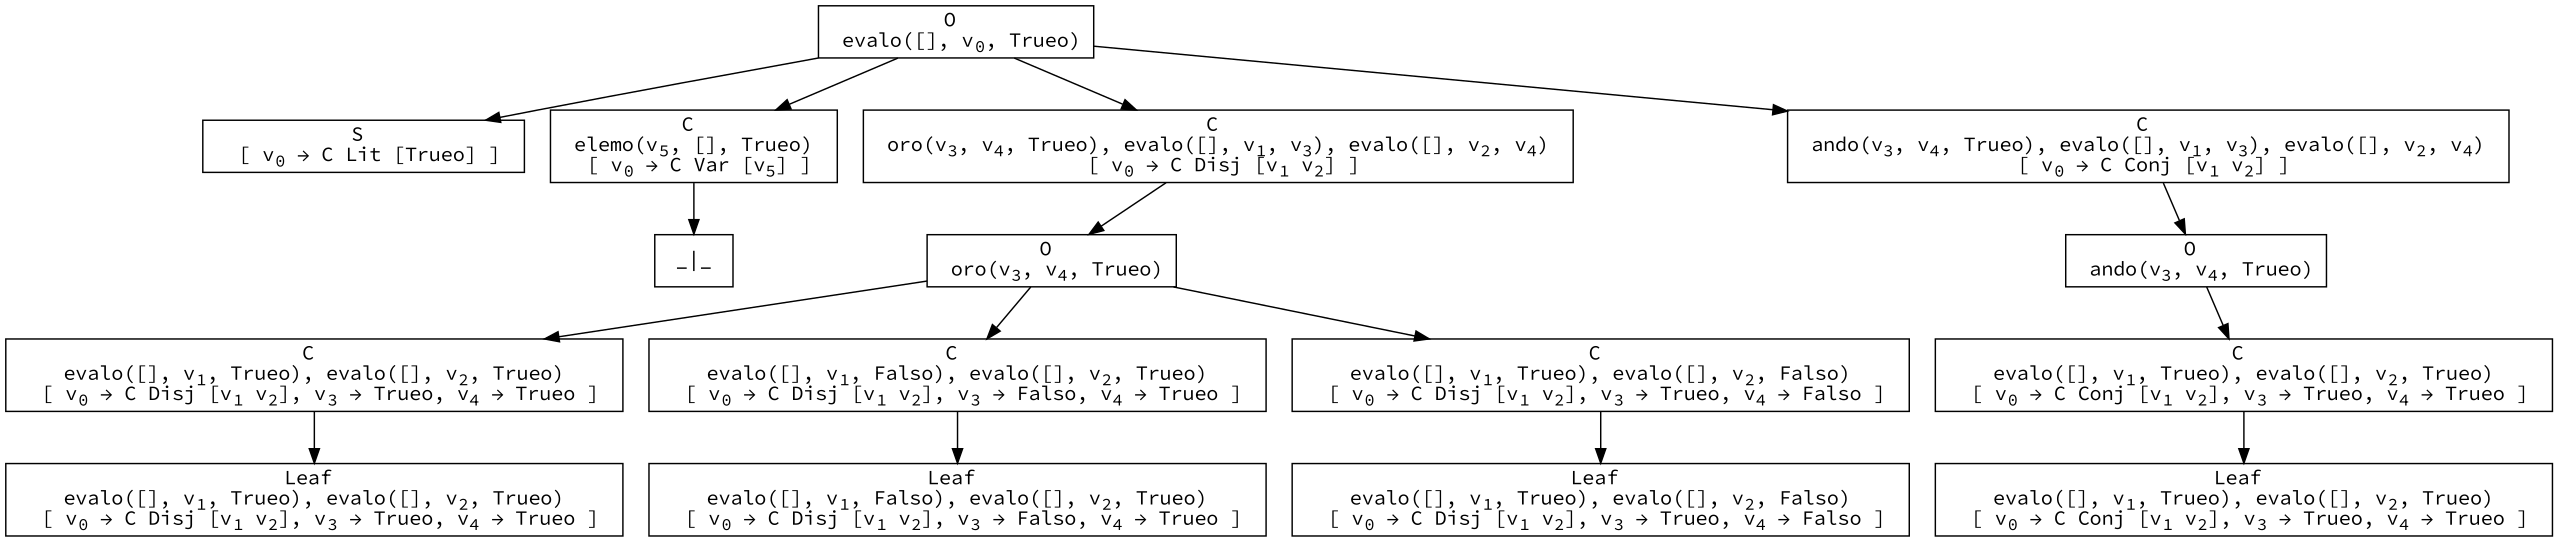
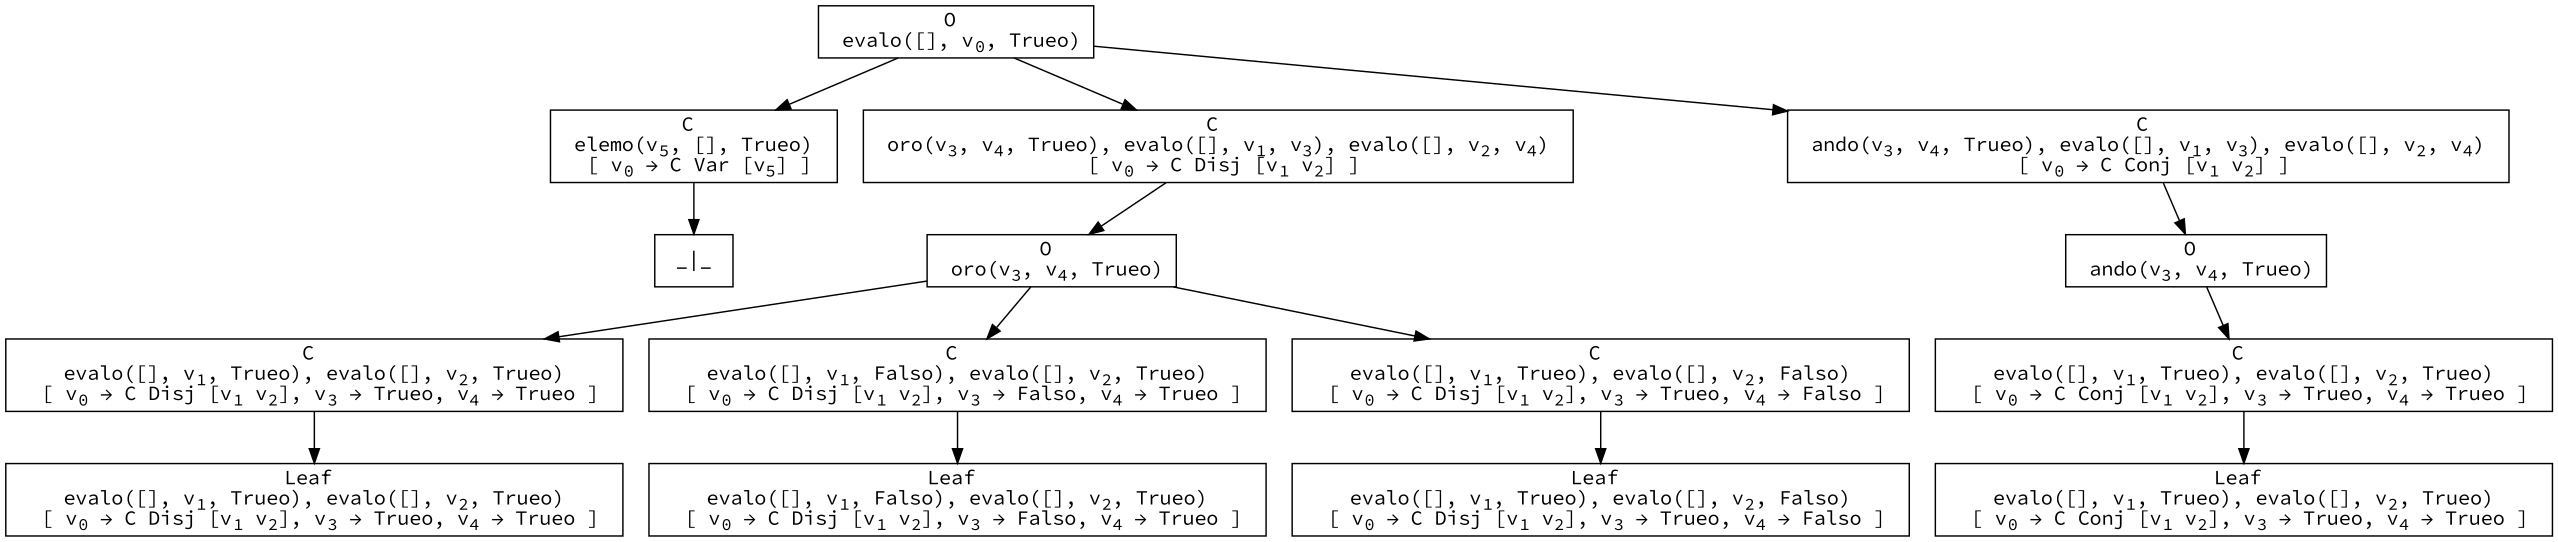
(364, 146) -> none
